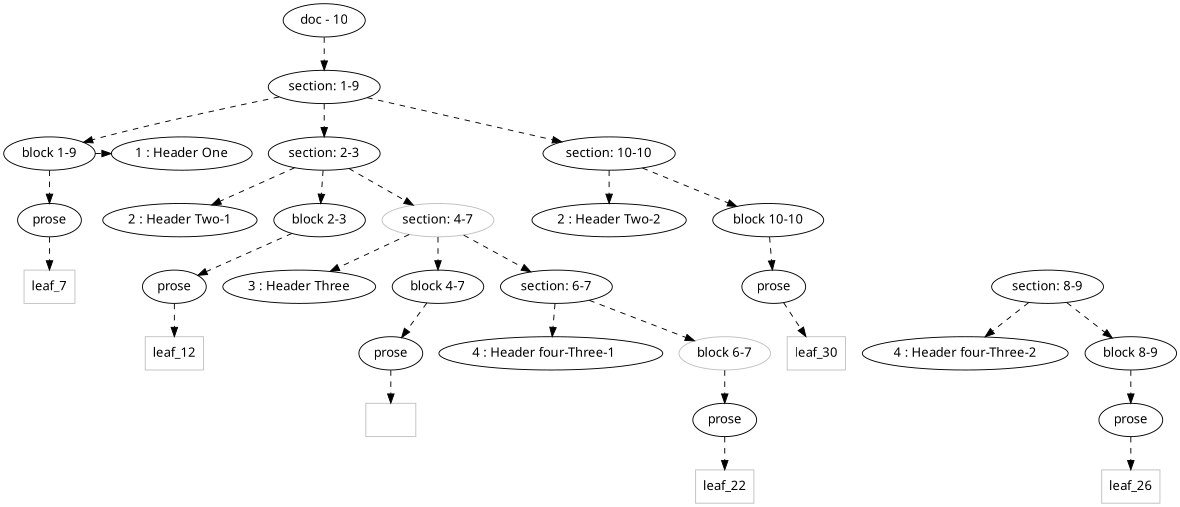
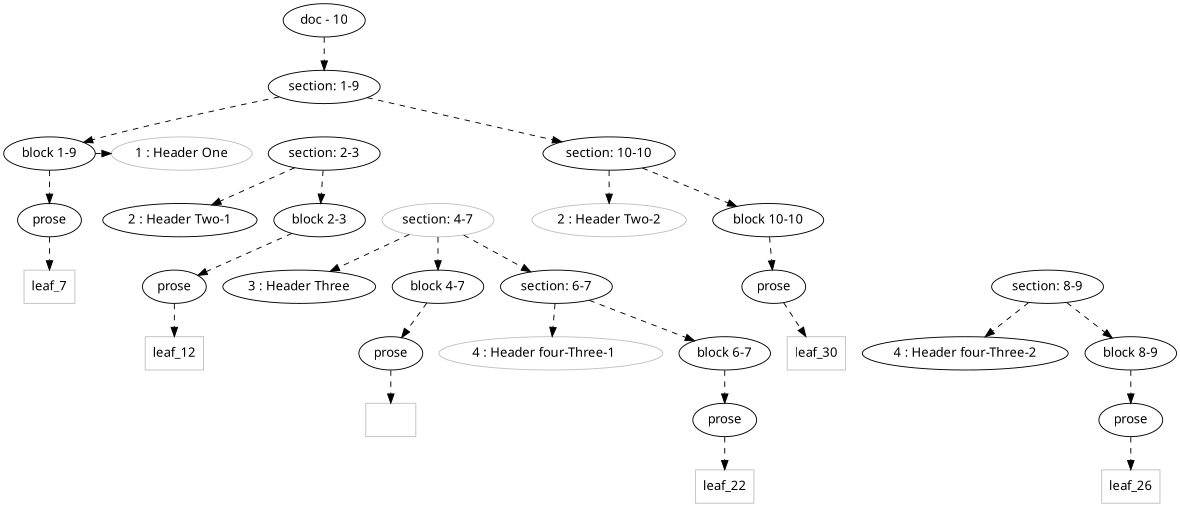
(324, 116) -> none
(182, 154) -> (182, 154)
(377, 185) -> none
(609, 220) -> (609, 220)
(551, 353) -> (551, 353)
(725, 353) -> (725, 353)
